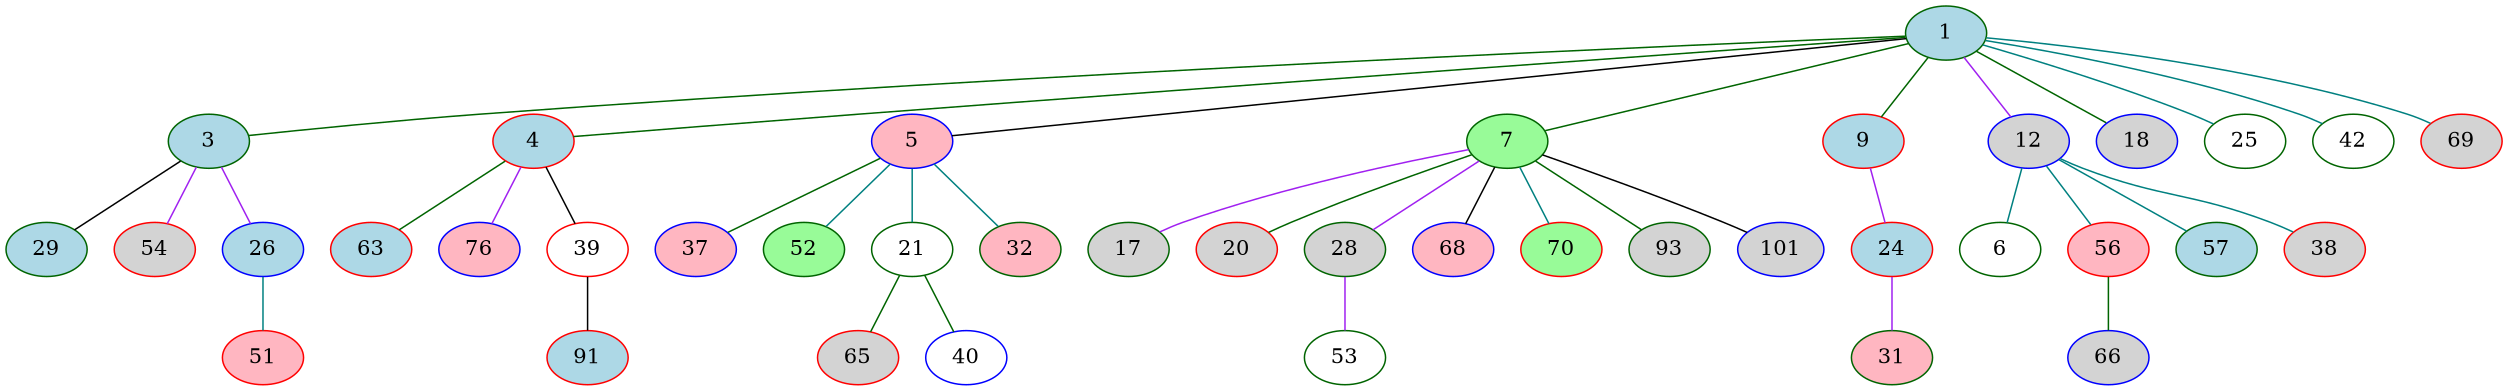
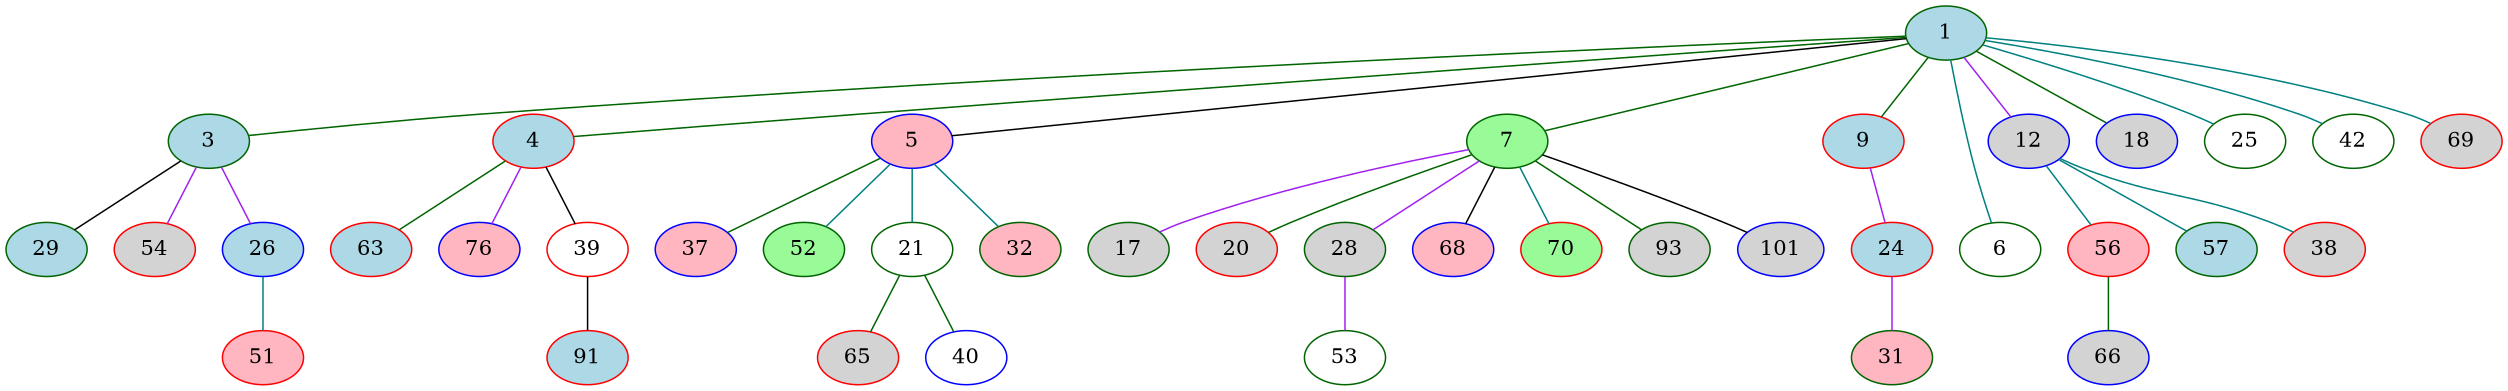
(2014, 195) -> (1968, 142)
